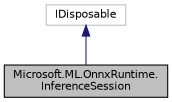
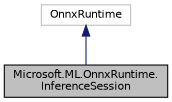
(86, 15) -> (86, 15)
